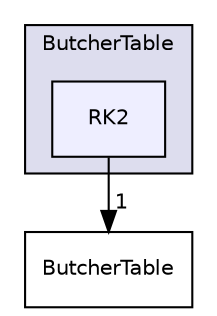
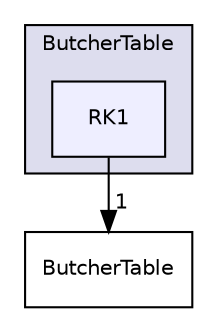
(109, 119) -> (109, 119)
